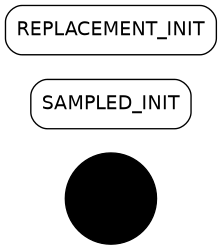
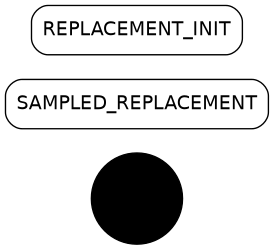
(111, 104) -> (137, 104)
